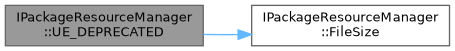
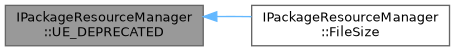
(221, 35) -> (234, 16)
